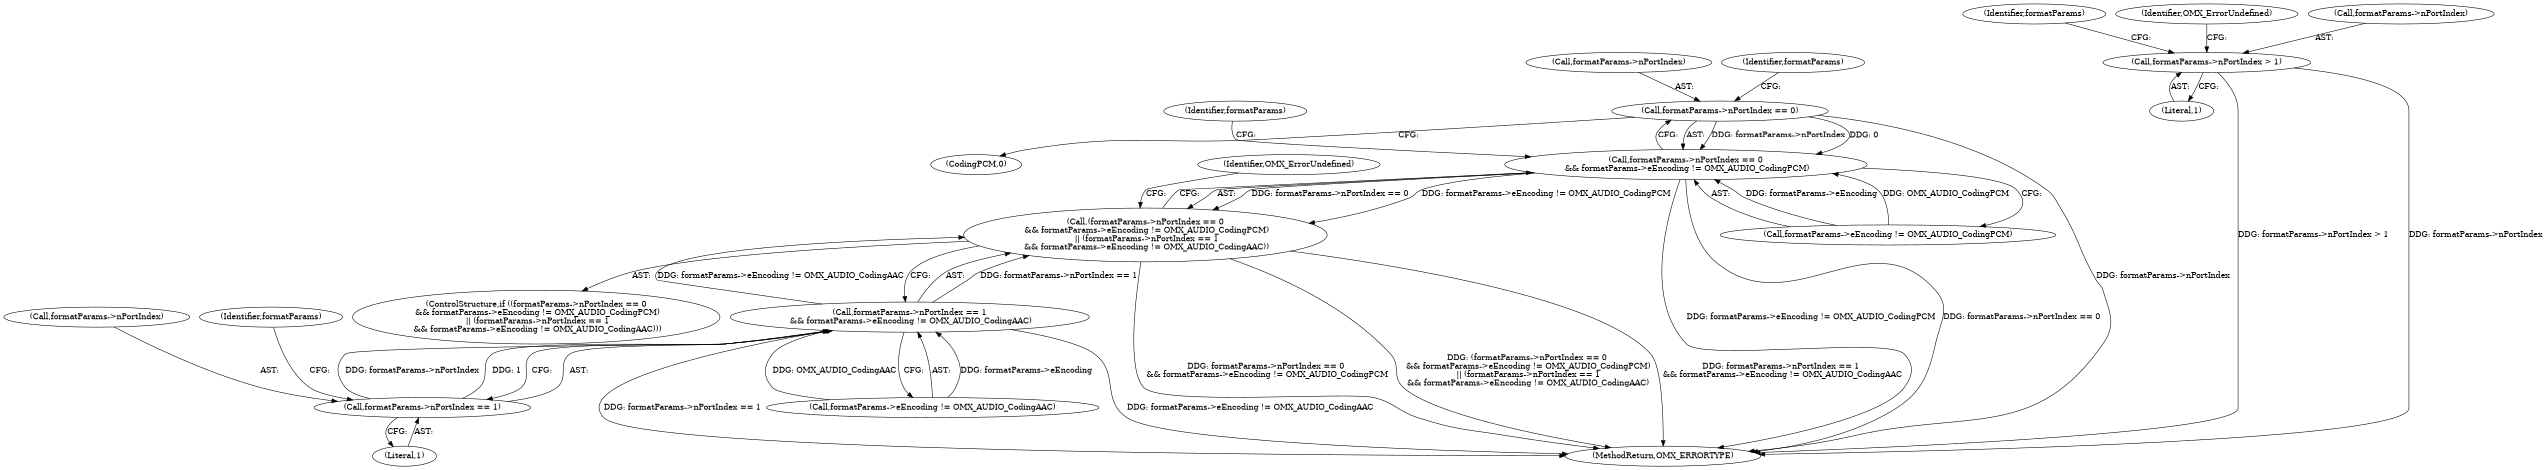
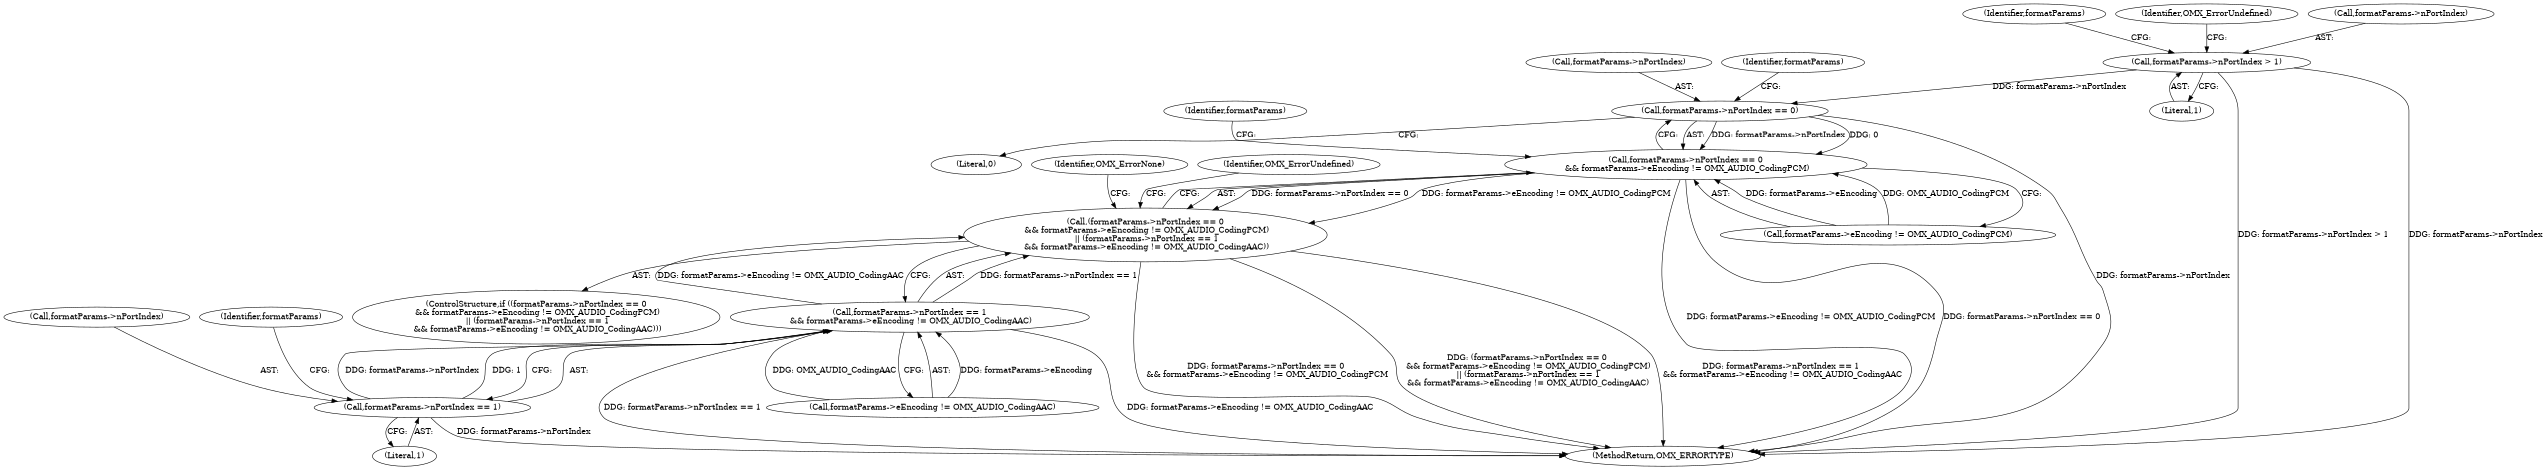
none -> (1967, 86)
(976, 165) -> (976, 165)
none -> (1110, 165)
none -> (992, 454)
